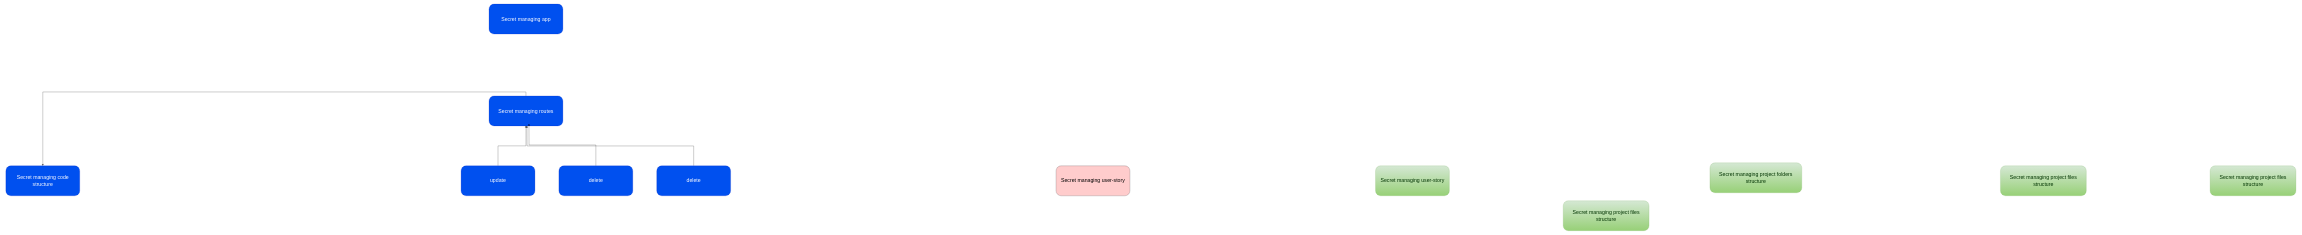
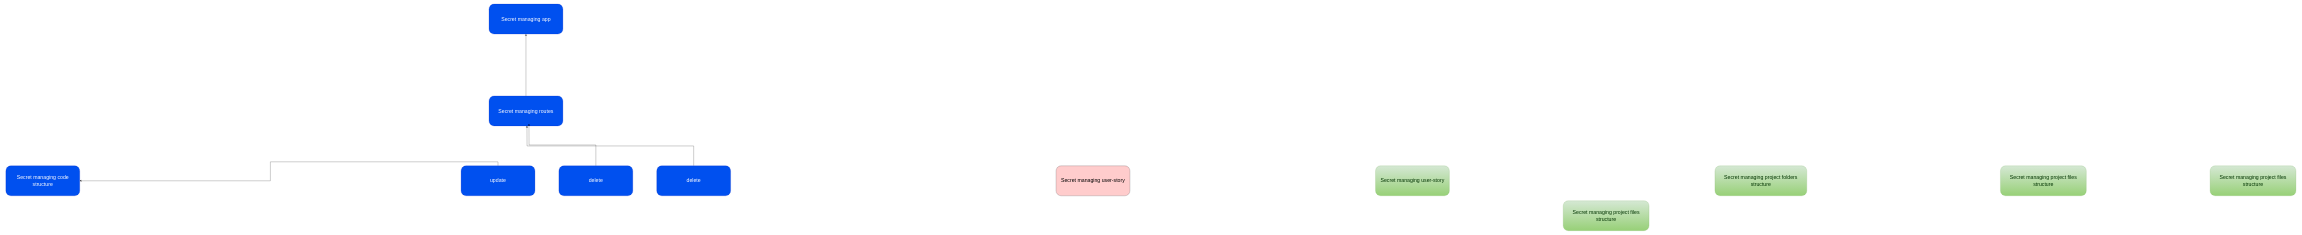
(509, 146) -> (81, 181)
(41, 163) -> (525, 36)
(1757, 178) -> (1762, 181)
